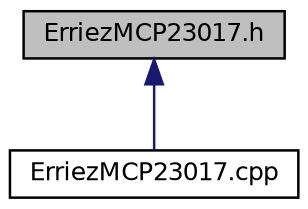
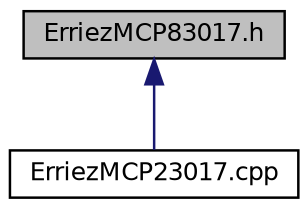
(154, 35) -> (154, 35)
